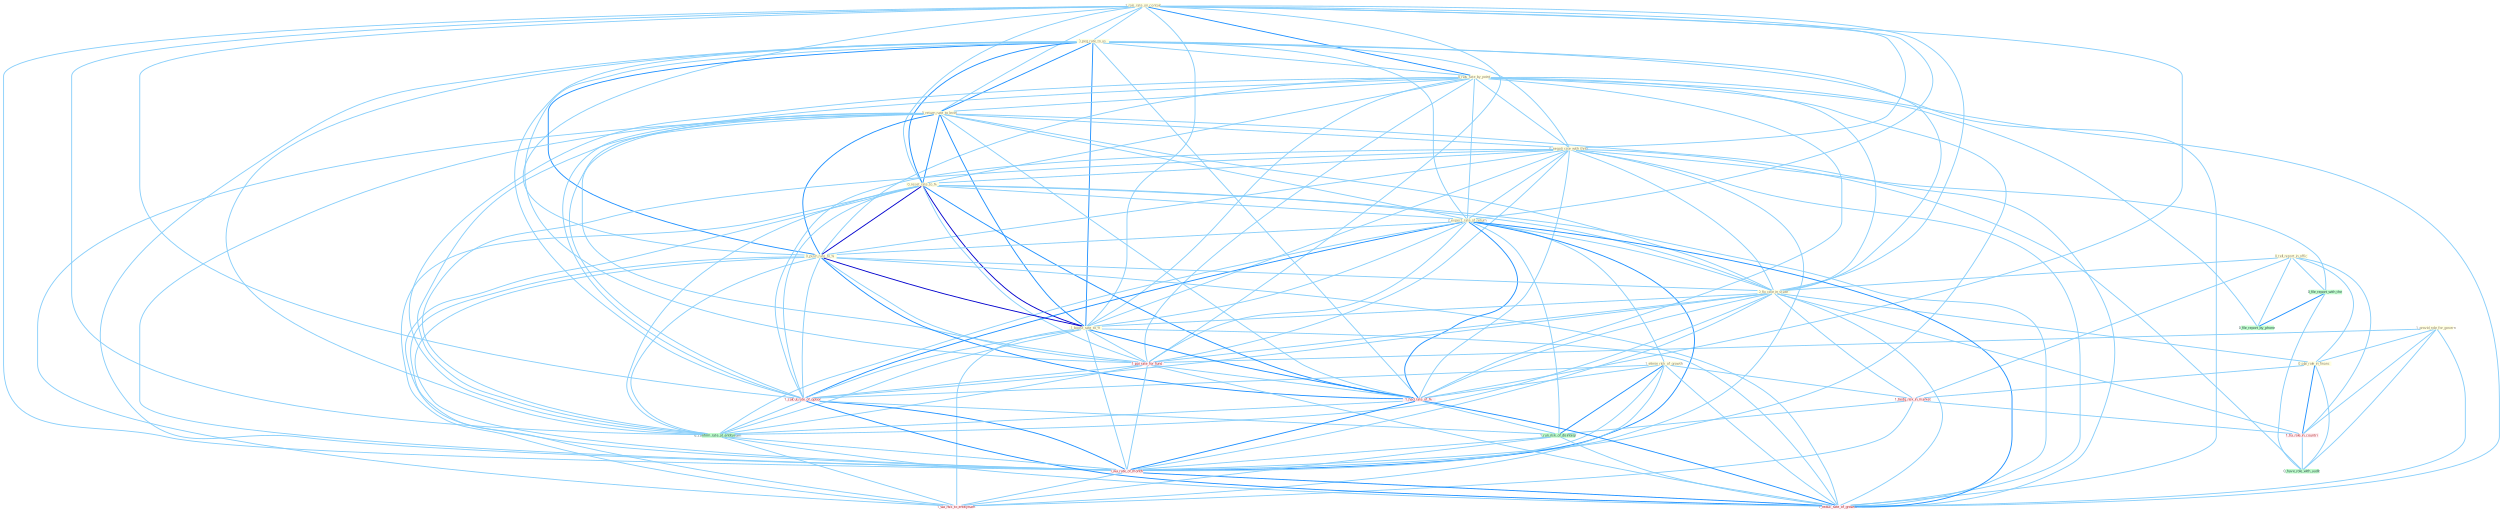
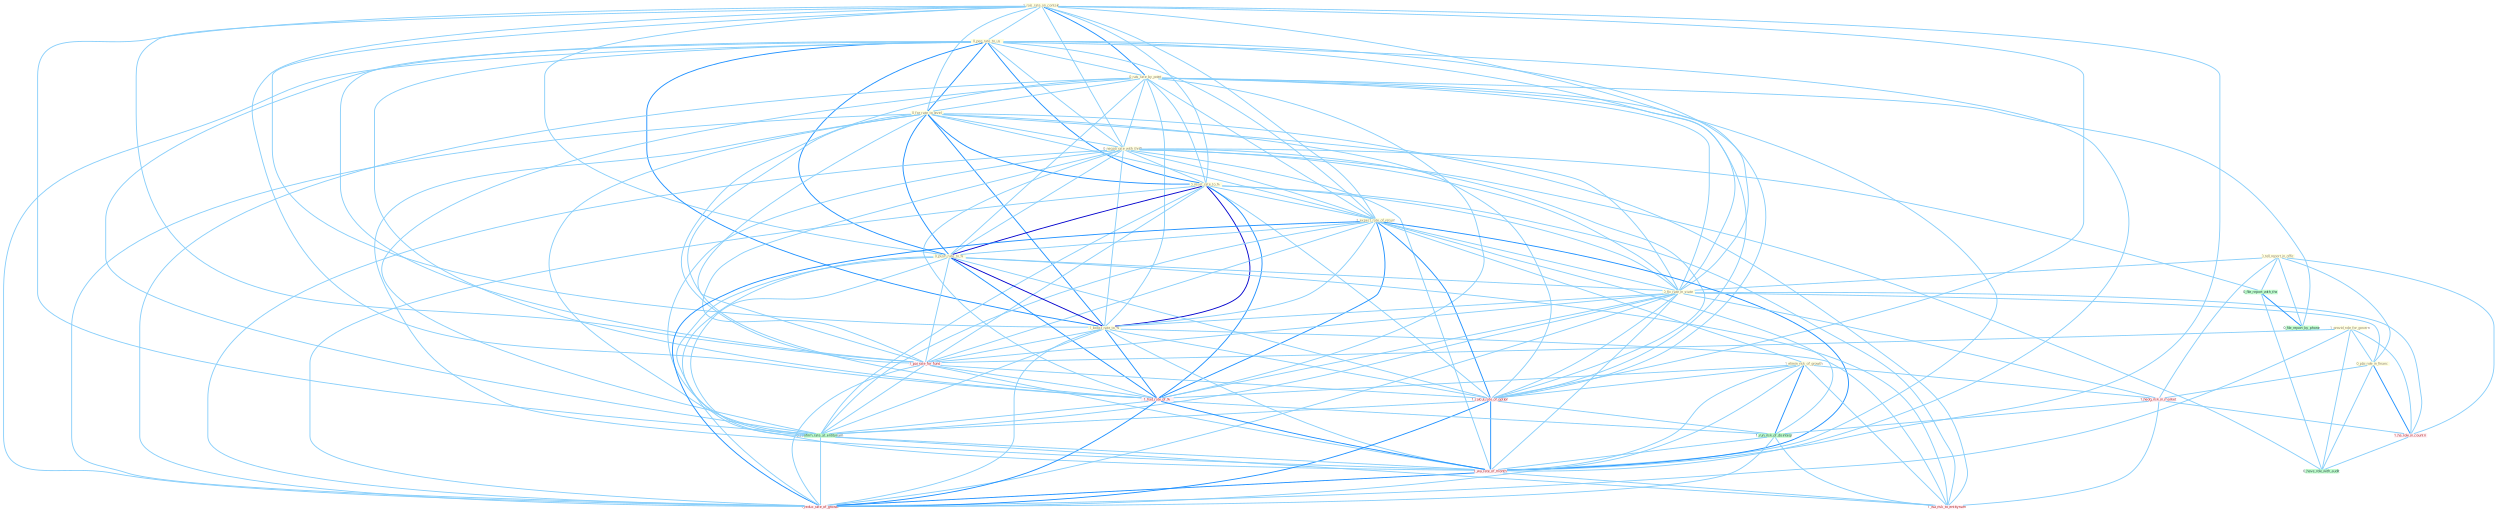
(940, 113) -> (927, 113)
(444, 303) -> none
